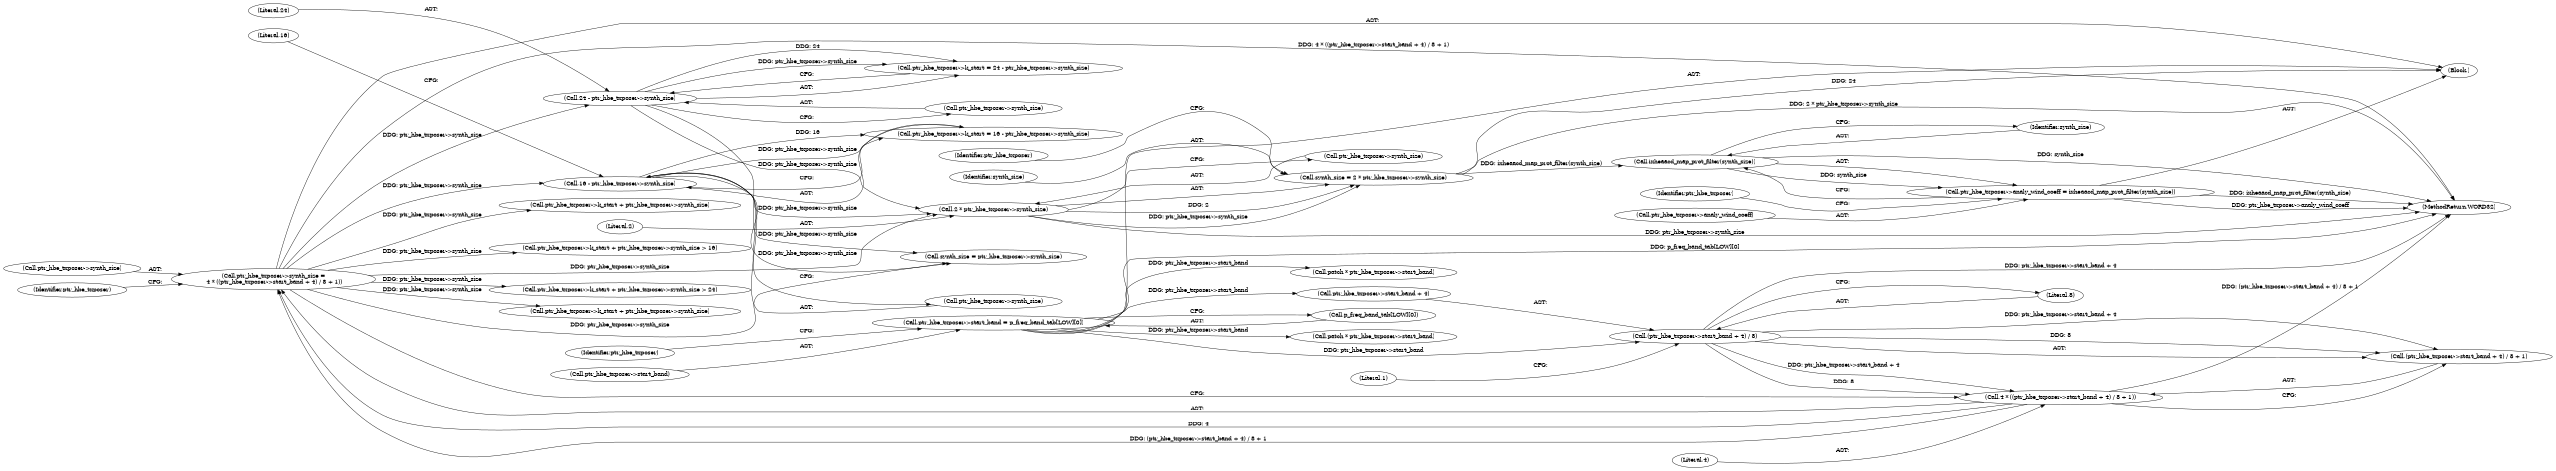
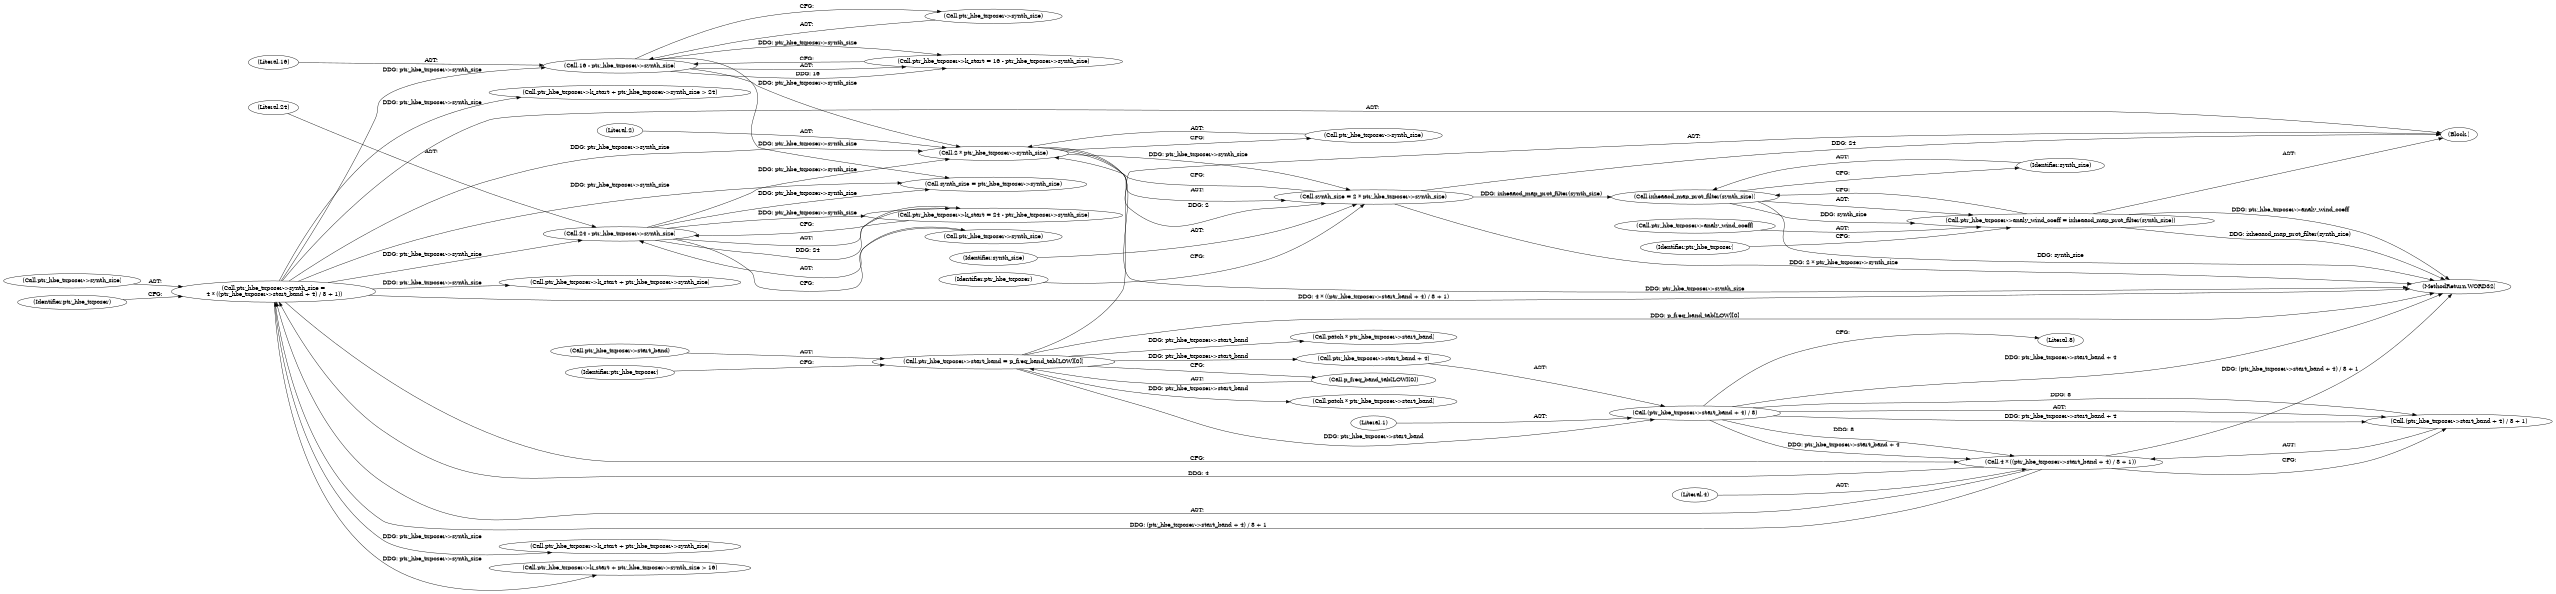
(432, 81) -> (432, 61)
none -> (1185, 185)
(1878, 306) -> none
(1541, 366) -> (1541, 416)
